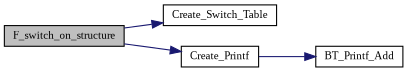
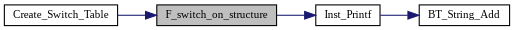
(138, 26) -> (132, 15)
(220, 57) -> (348, 15)
(359, 57) -> (464, 15)
